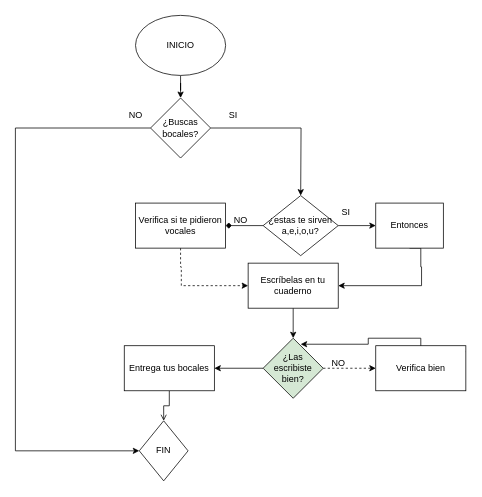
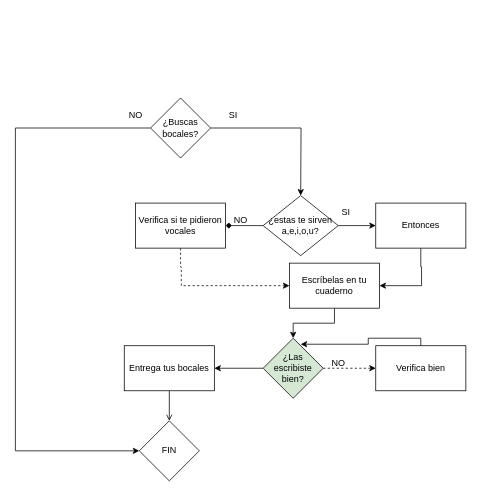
(180, 45) -> none
(180, 89) -> none
(409, 225) -> (420, 225)
(293, 285) -> (334, 285)
(164, 450) -> (169, 450)
